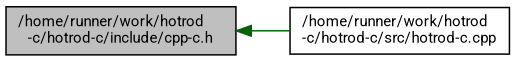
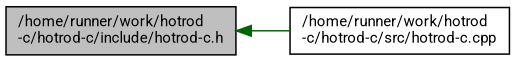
(121, 31) -> (121, 31)
